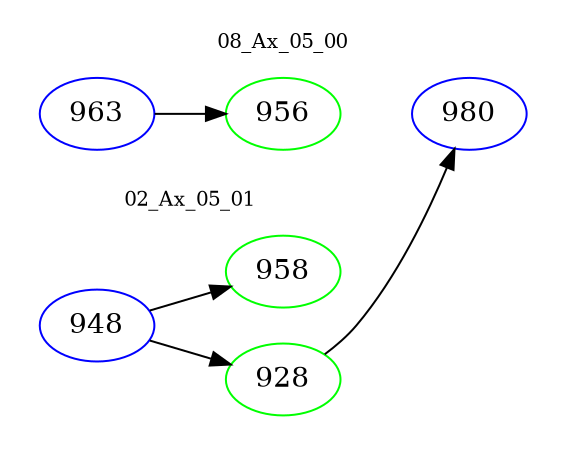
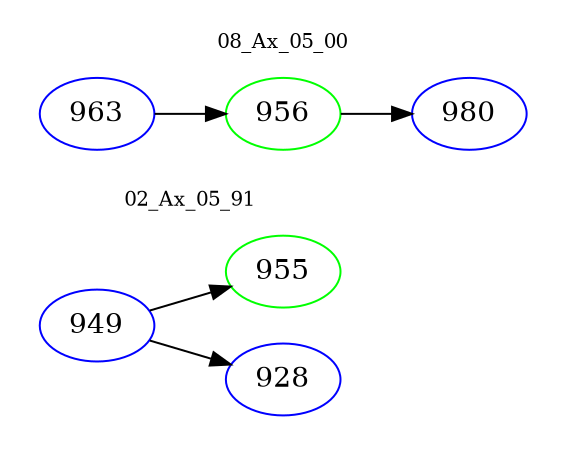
(190, 201) -> (190, 201)
(397, 268) -> (366, 114)
(283, 272) -> (283, 272)
(97, 326) -> (97, 326)
(283, 379) -> (283, 379)
